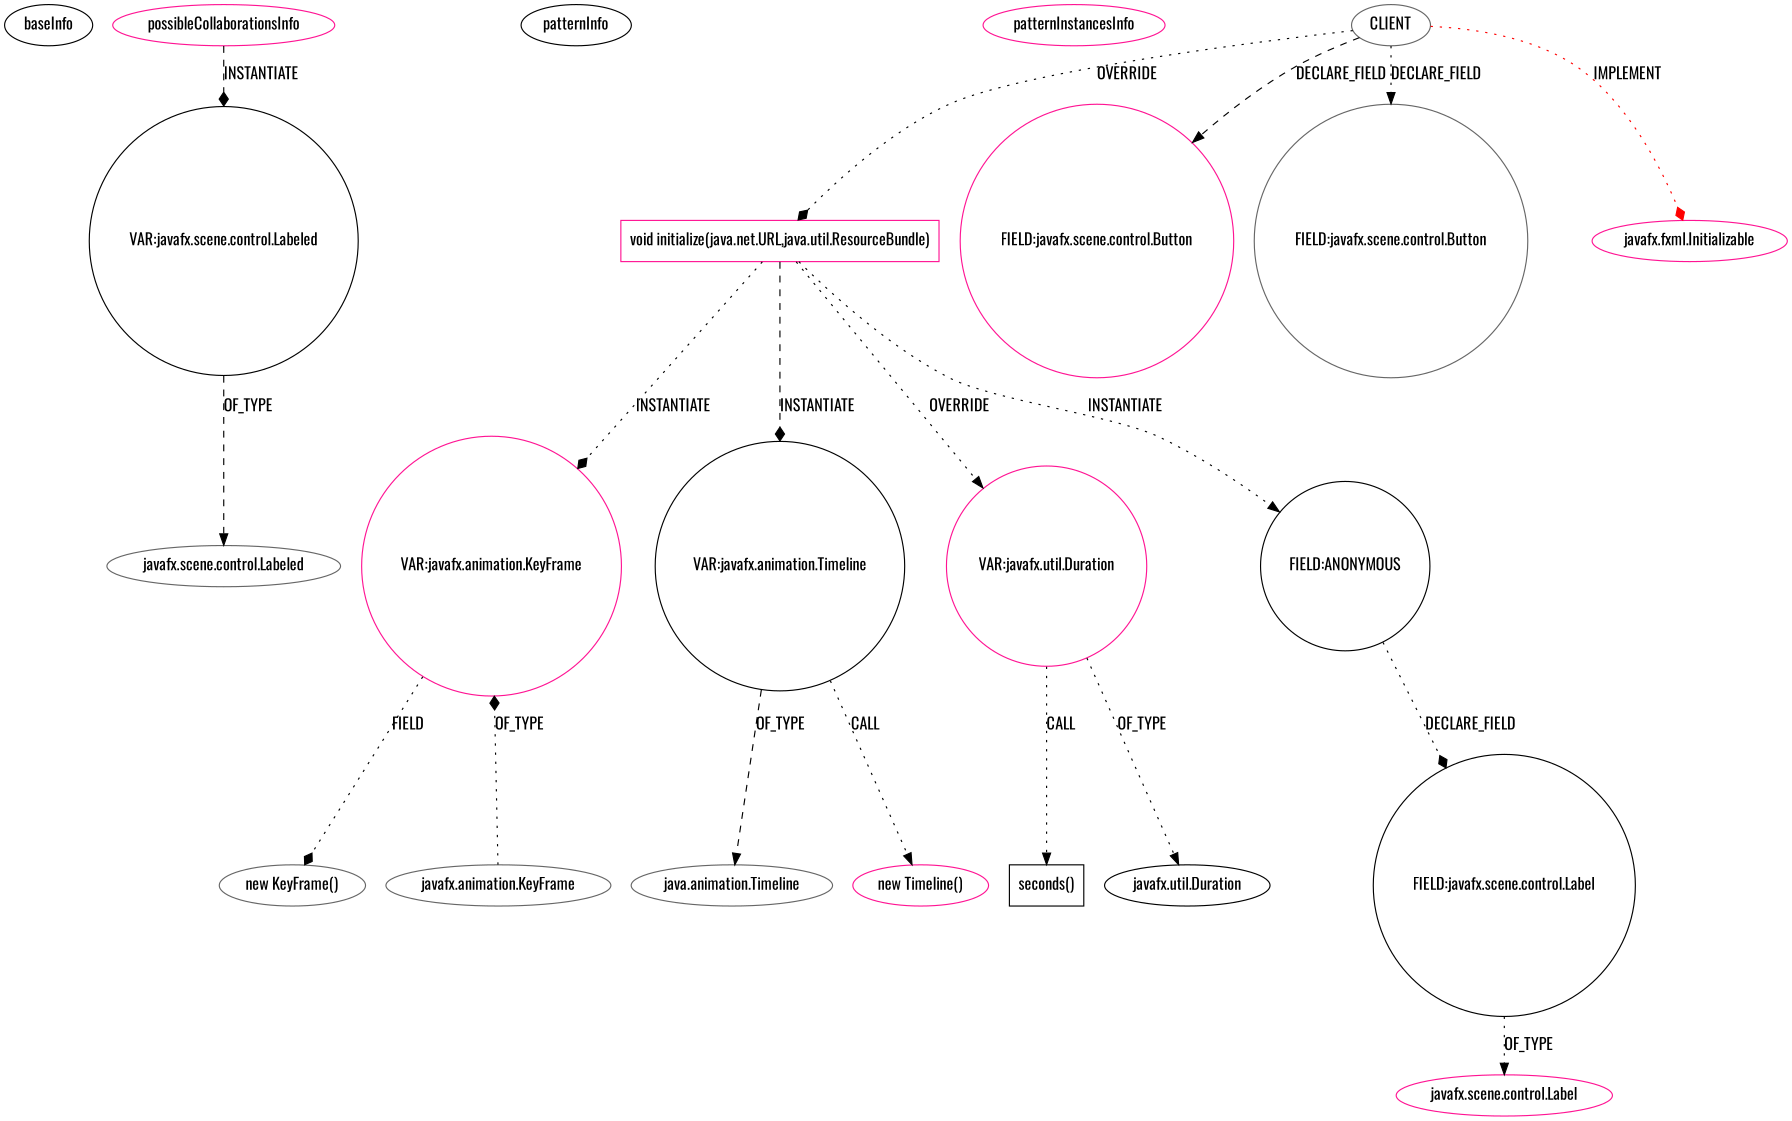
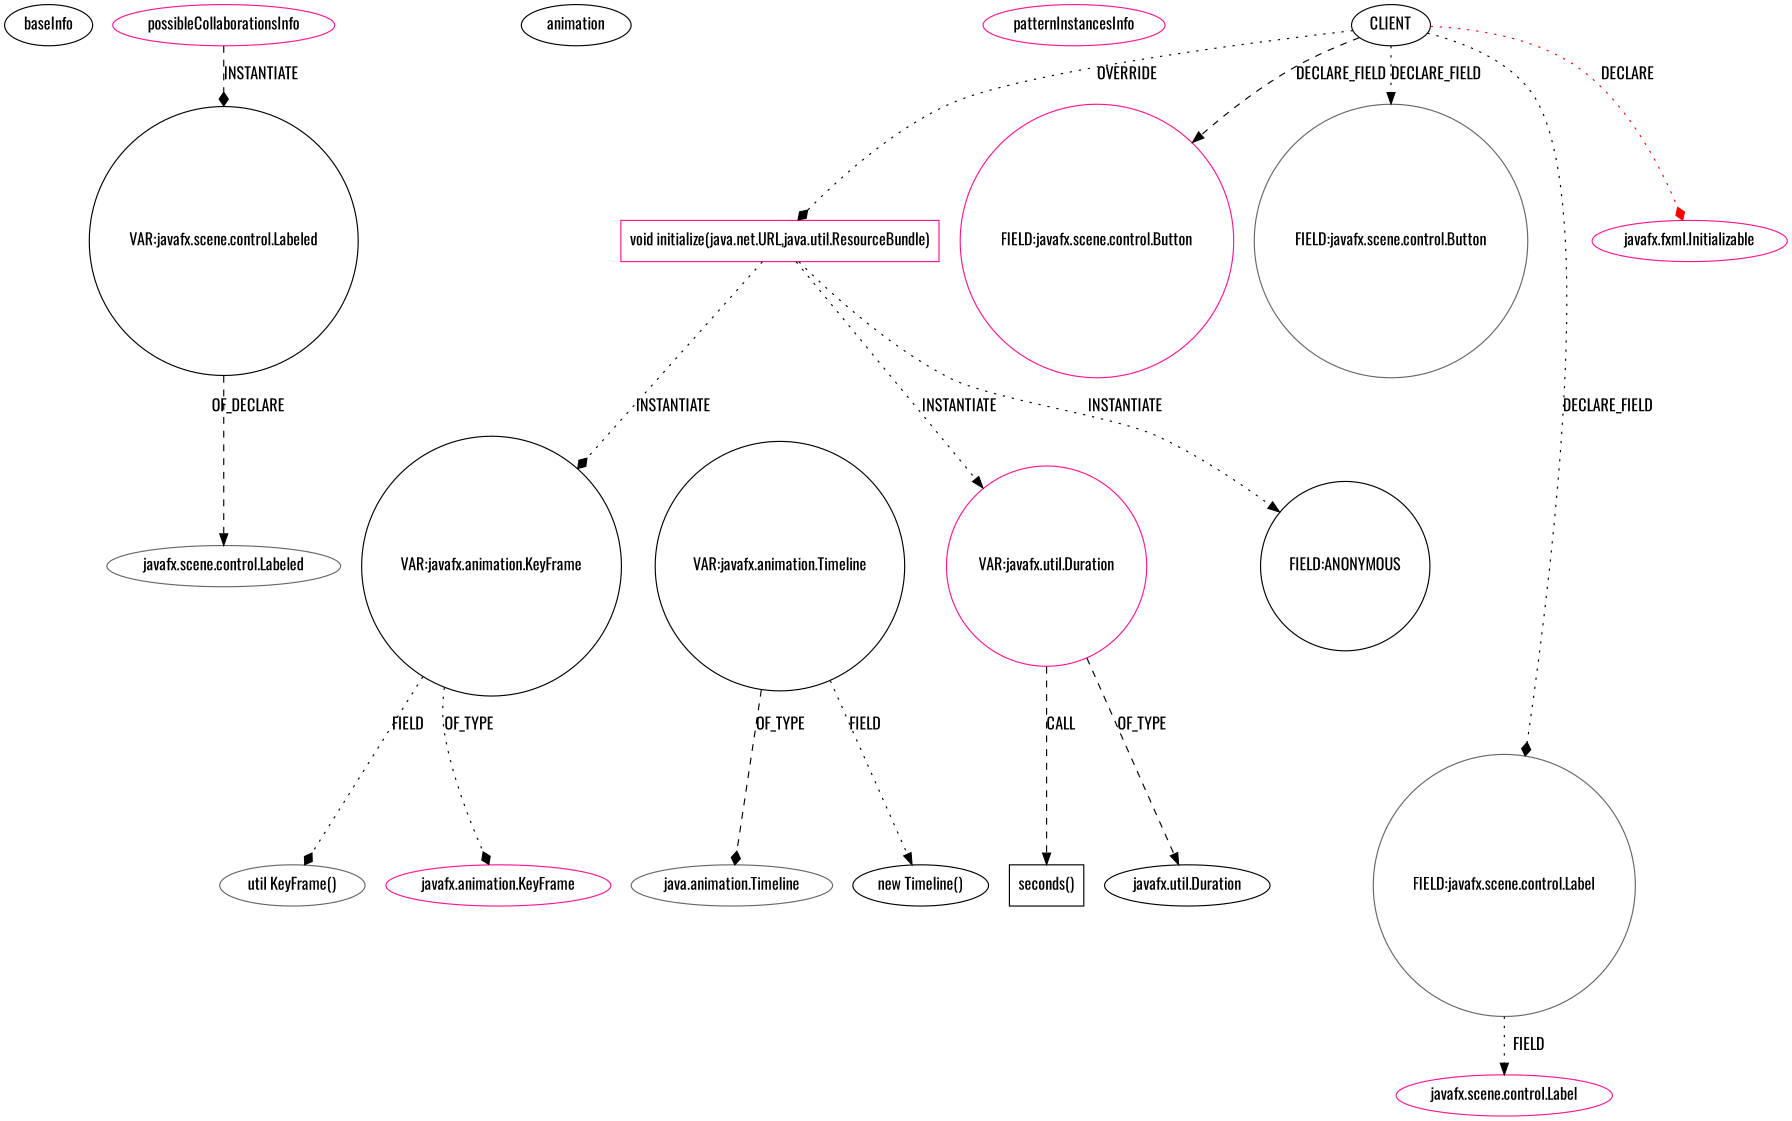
(576, 25) -> (576, 25)
(1391, 25) -> (1391, 25)
(1628, 75) -> (1628, 75)
(780, 344) -> none
(248, 407) -> (248, 407)
(960, 407) -> (960, 407)
(492, 566) -> (492, 566)
(1411, 699) -> (1565, 355)
(865, 725) -> (865, 725)
(1130, 756) -> (1130, 756)
(1047, 760) -> (1047, 760)
(749, 770) -> (749, 770)
(496, 787) -> (454, 772)
(292, 885) -> (292, 885)
(498, 885) -> (498, 885)
(921, 885) -> (921, 885)
(1504, 885) -> (1504, 885)
(1529, 1046) -> (1529, 1046)
